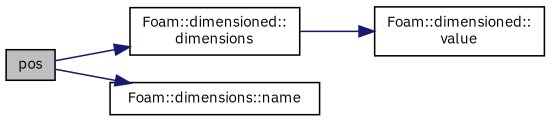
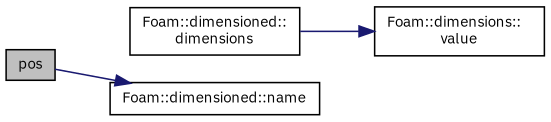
(460, 31) -> (460, 31)
(85, 55) -> none
(215, 99) -> (215, 99)
